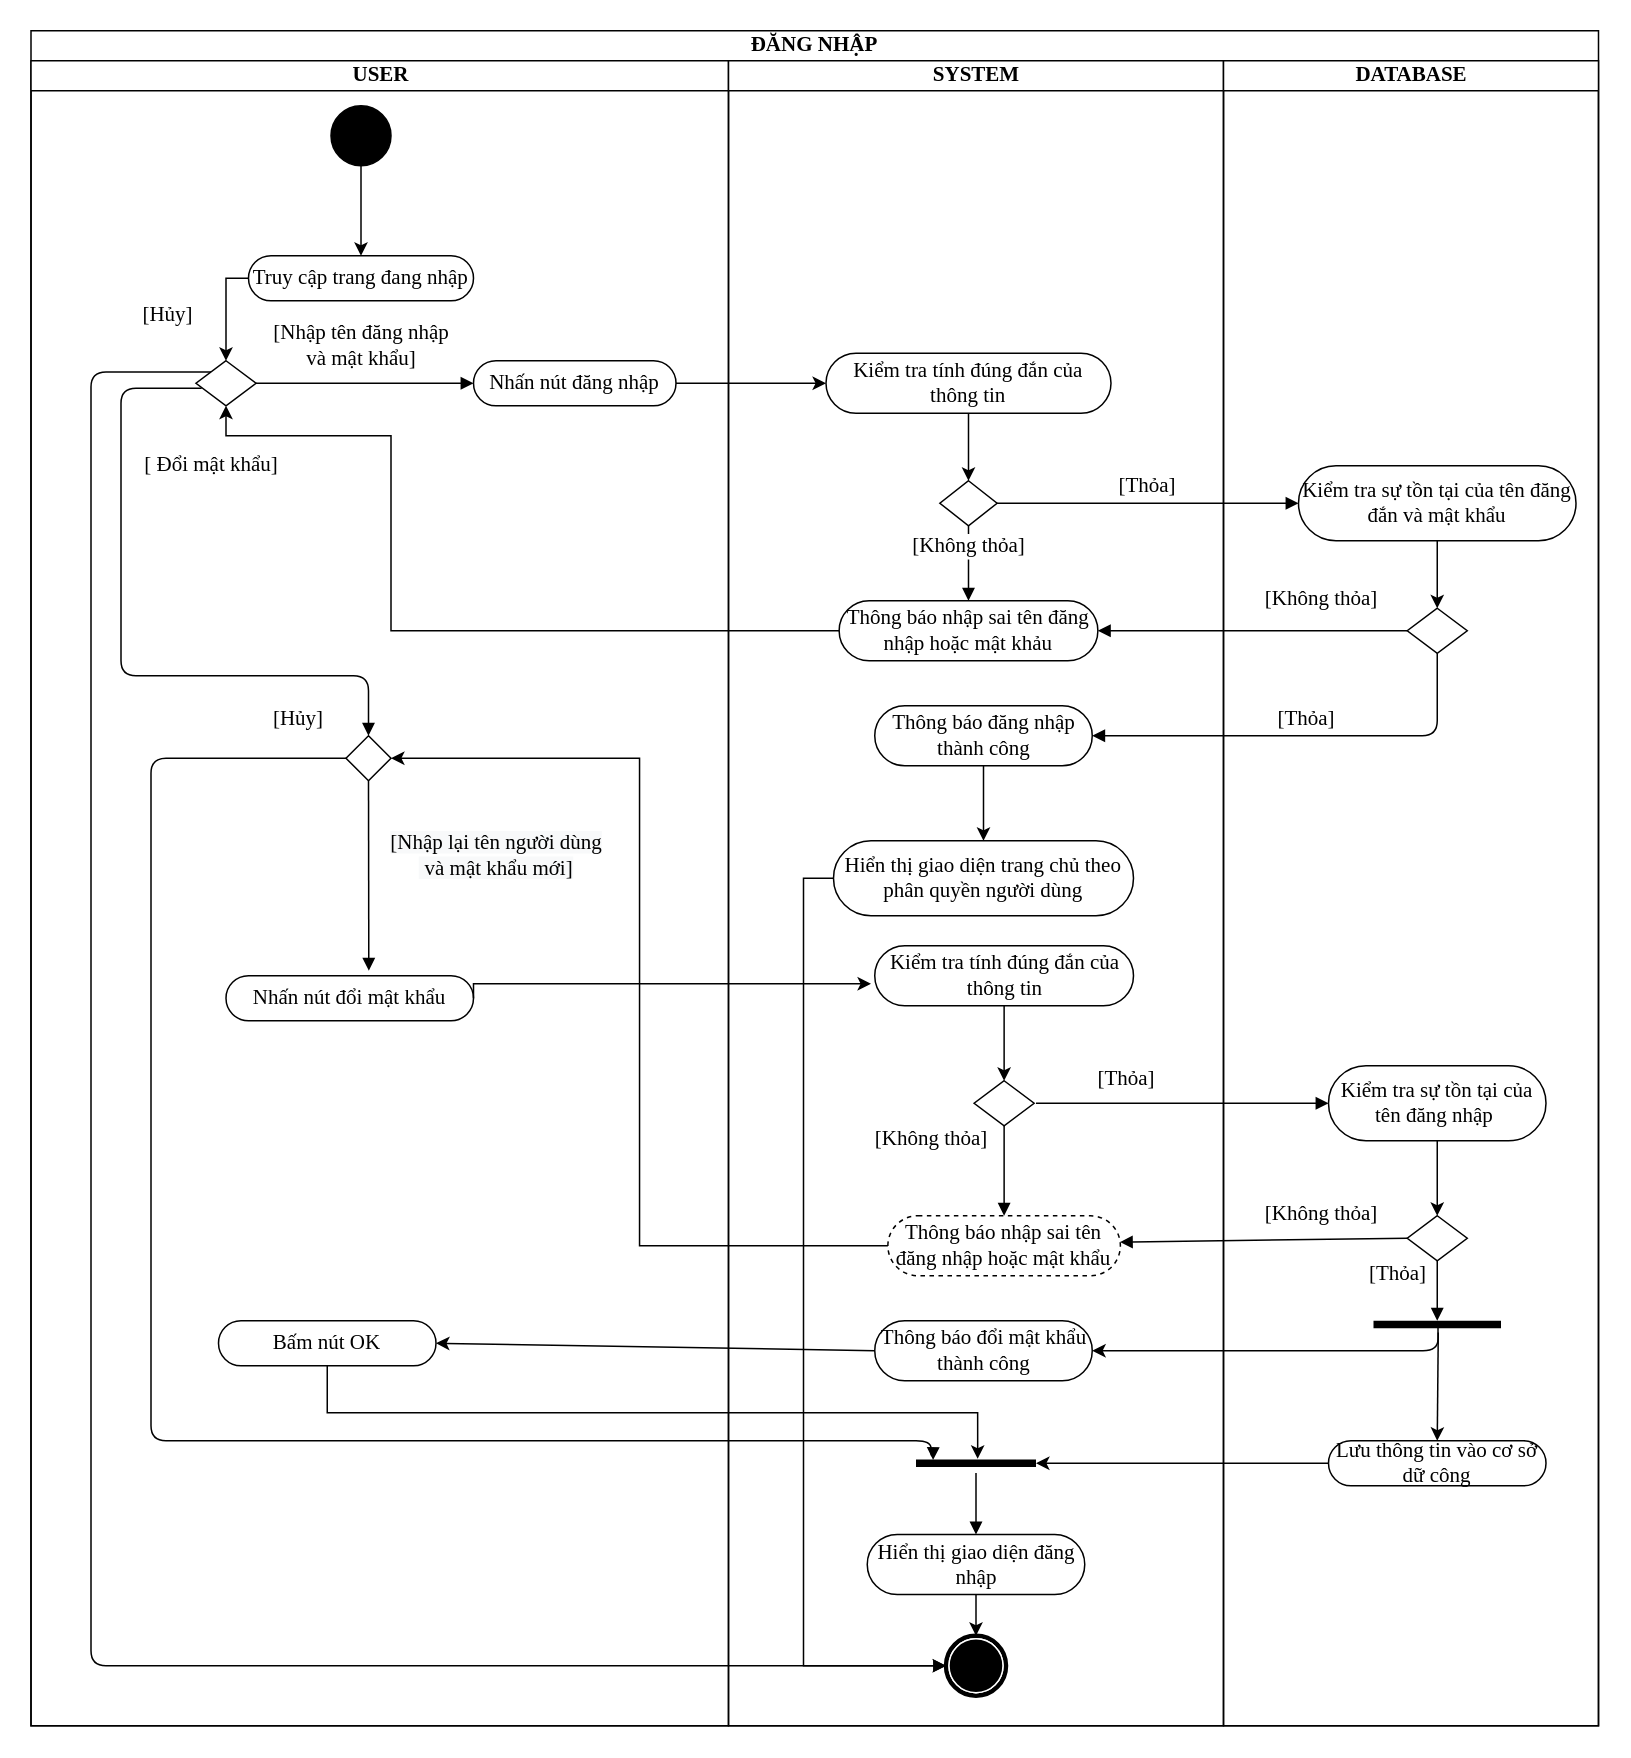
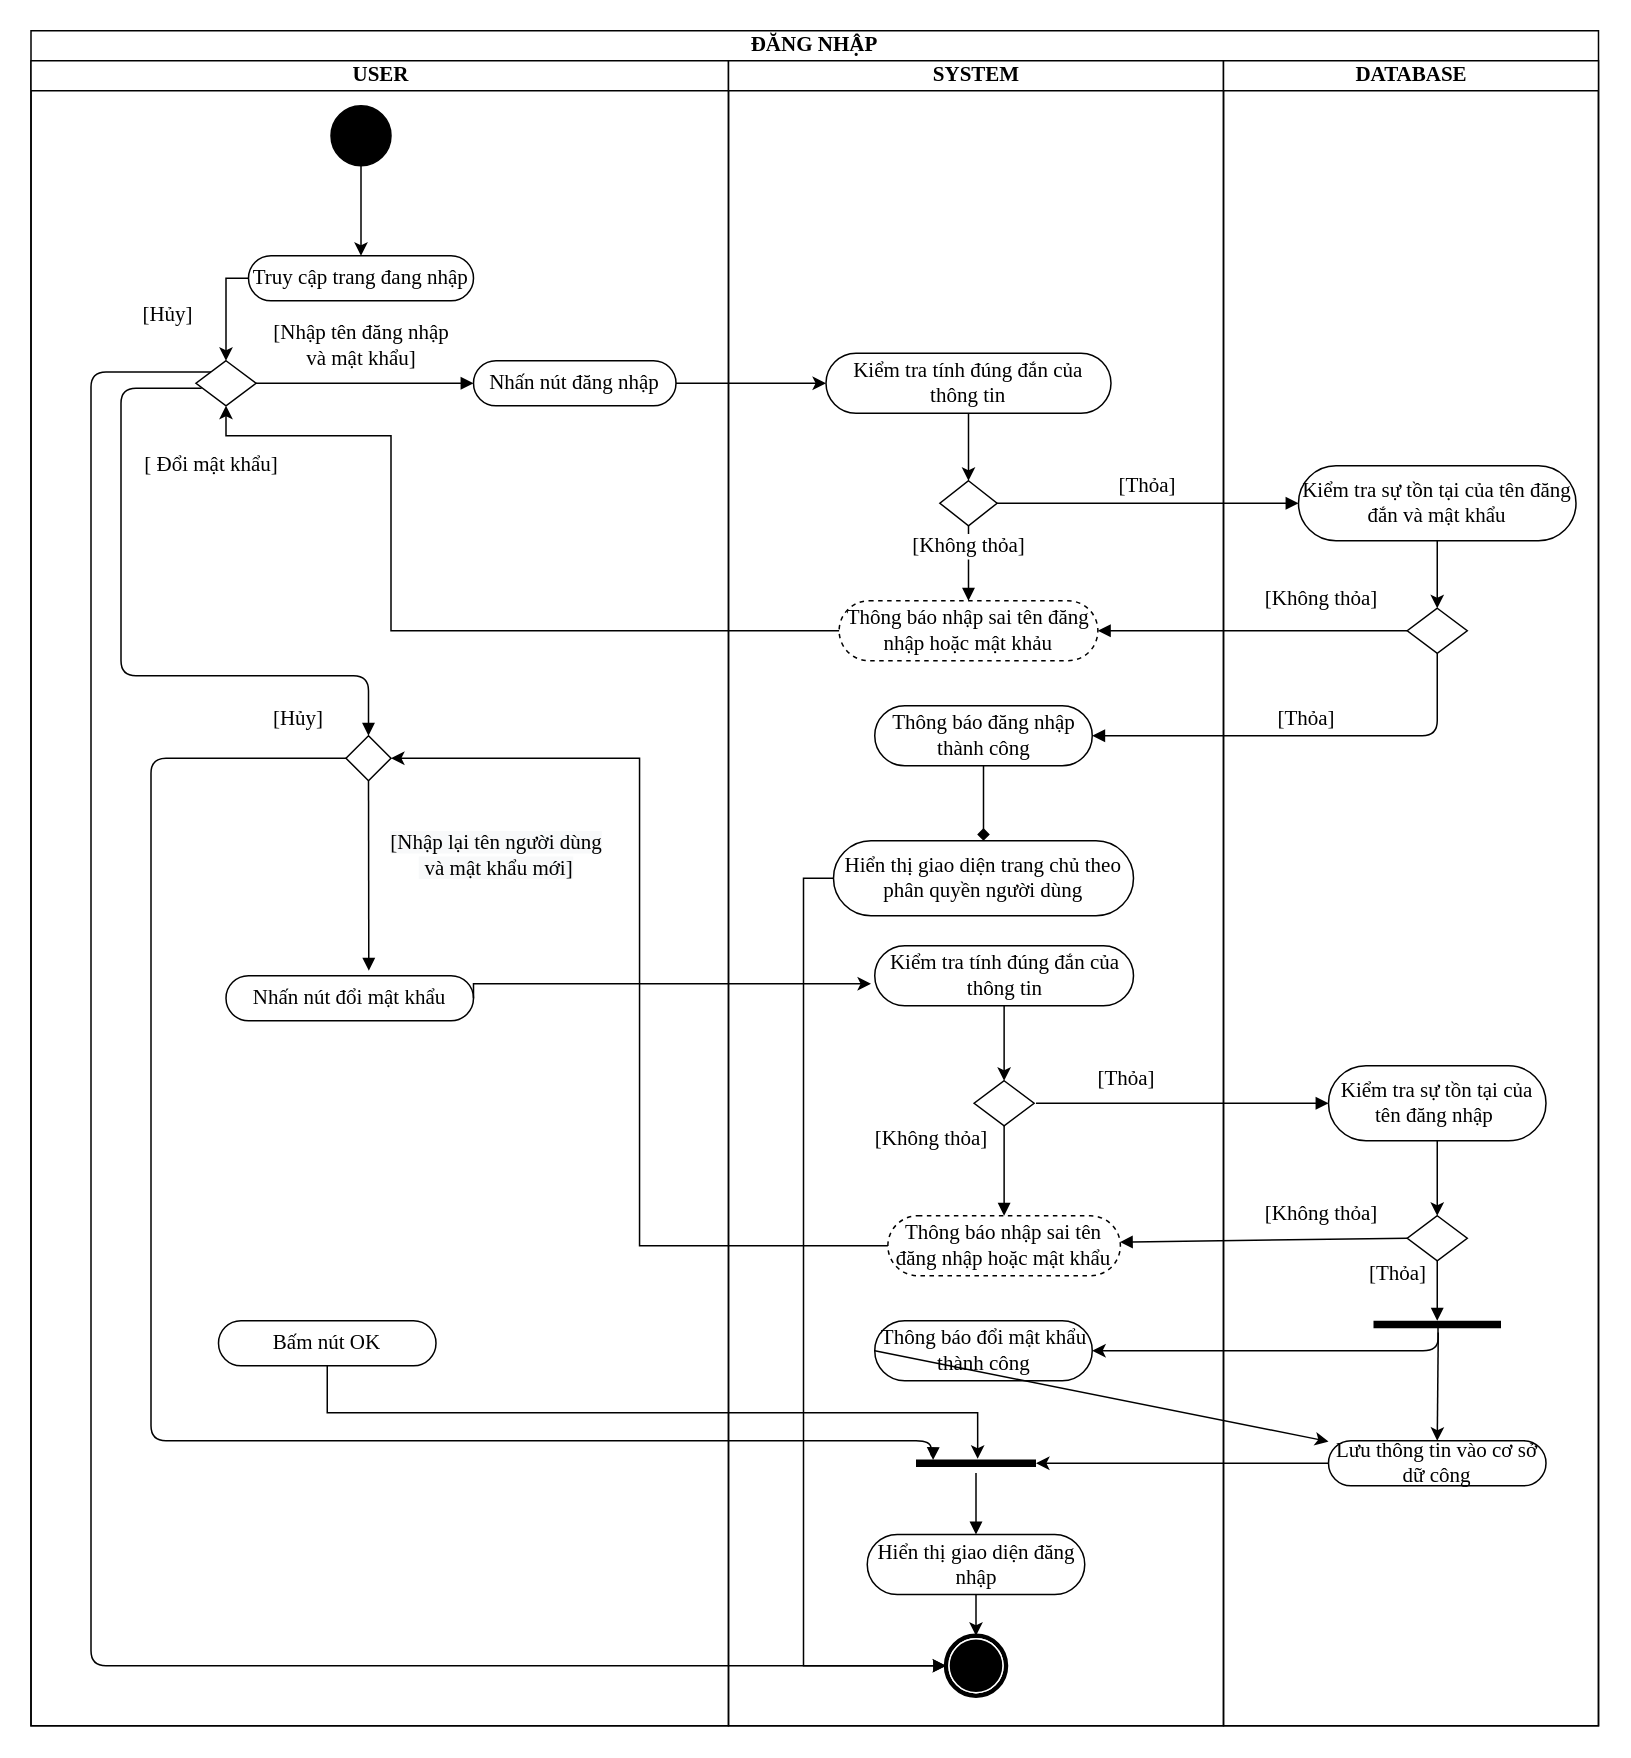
(968, 631) -> (968, 631)
(983, 829) -> (983, 828)
(660, 1347) -> (1096, 1395)
